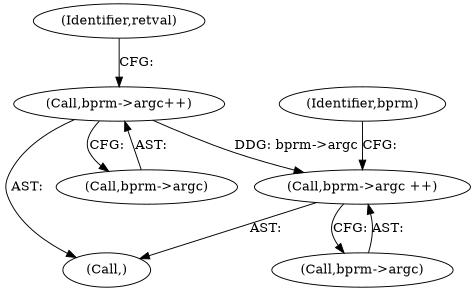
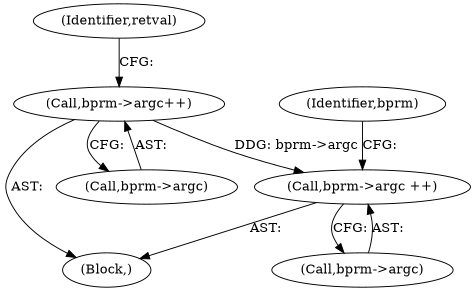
(107, 270) -> (107, 270)
